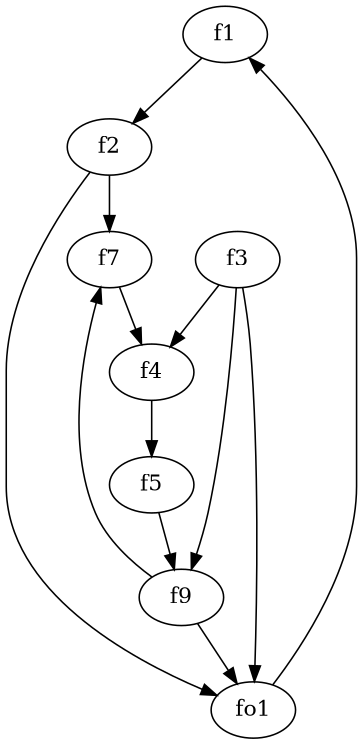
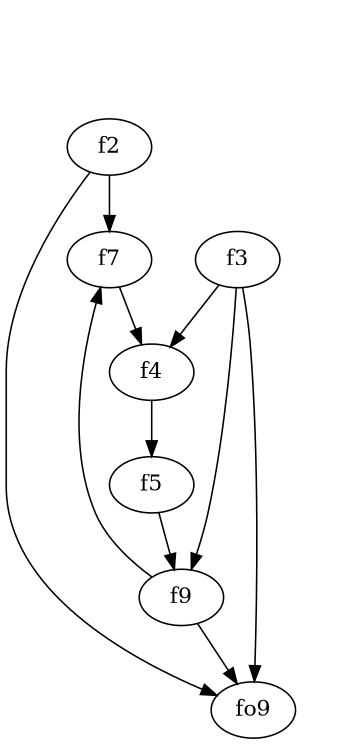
(225, 34) -> none
(253, 710) -> (253, 710)
